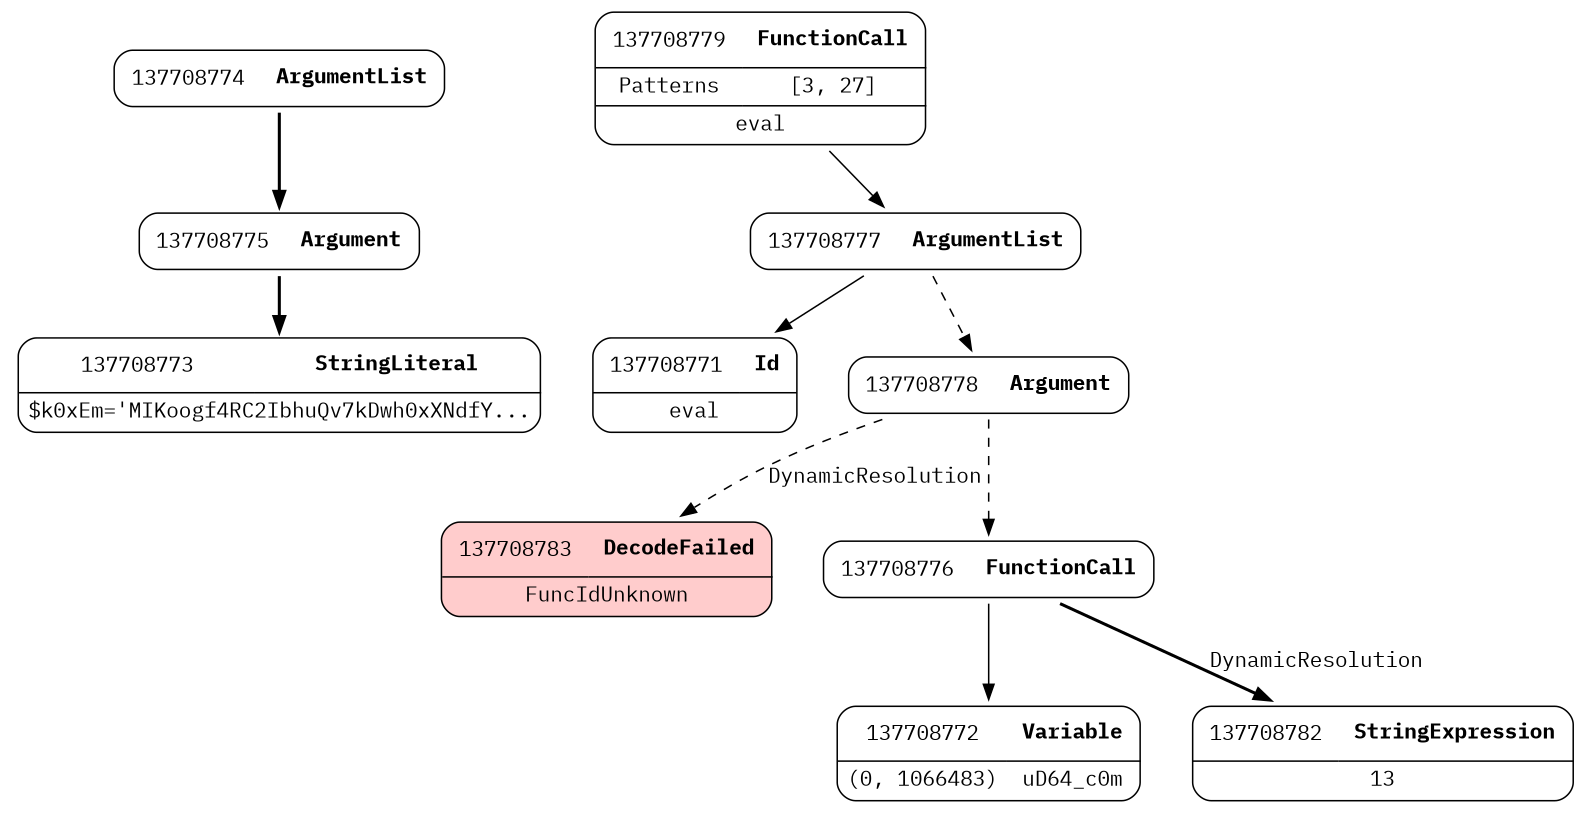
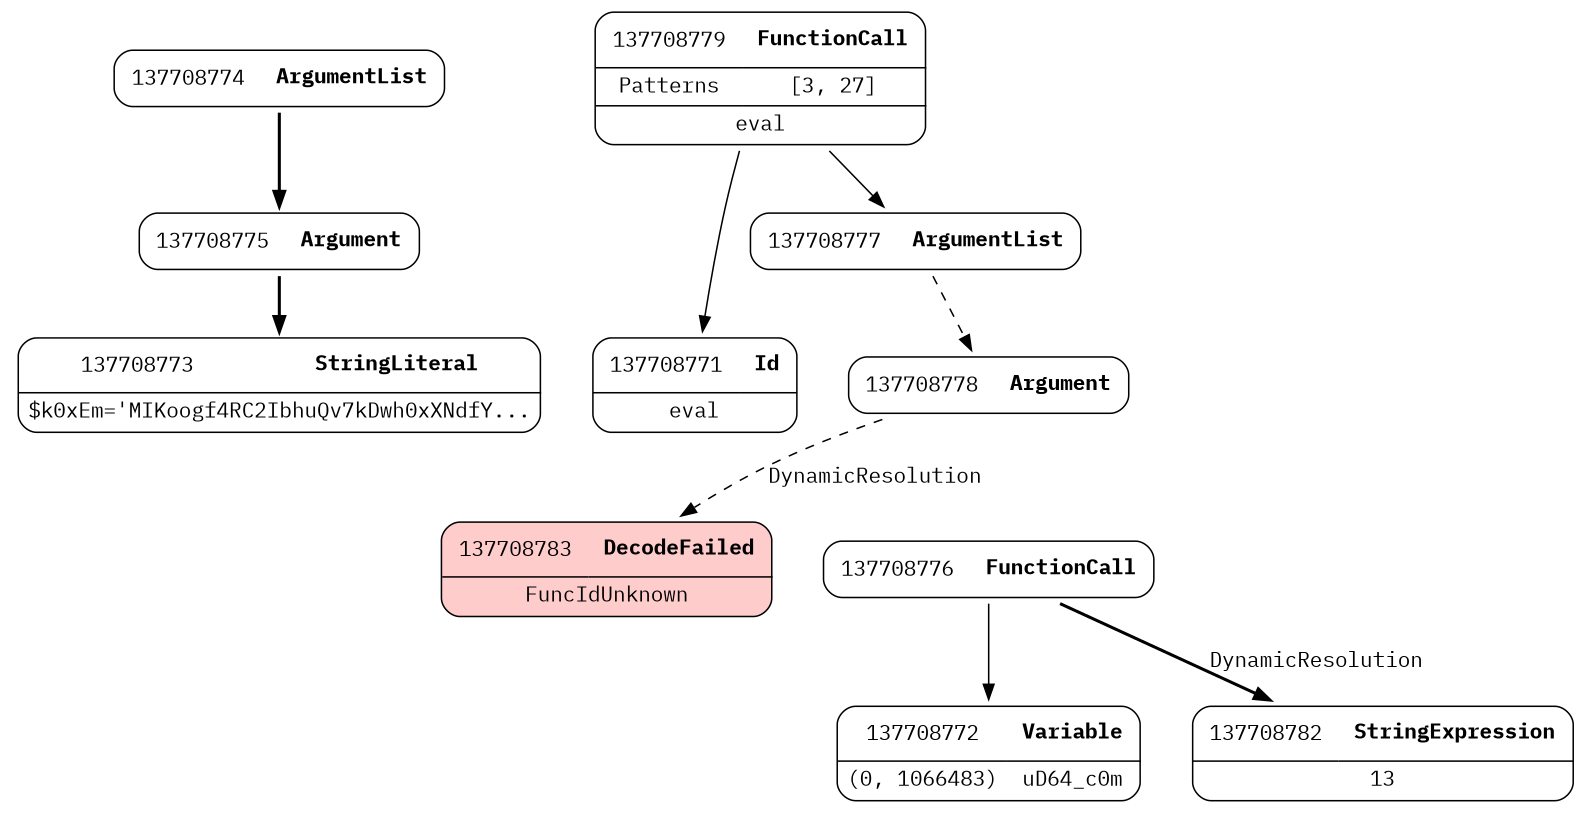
(827, 300) -> (720, 233)
(989, 469) -> none
